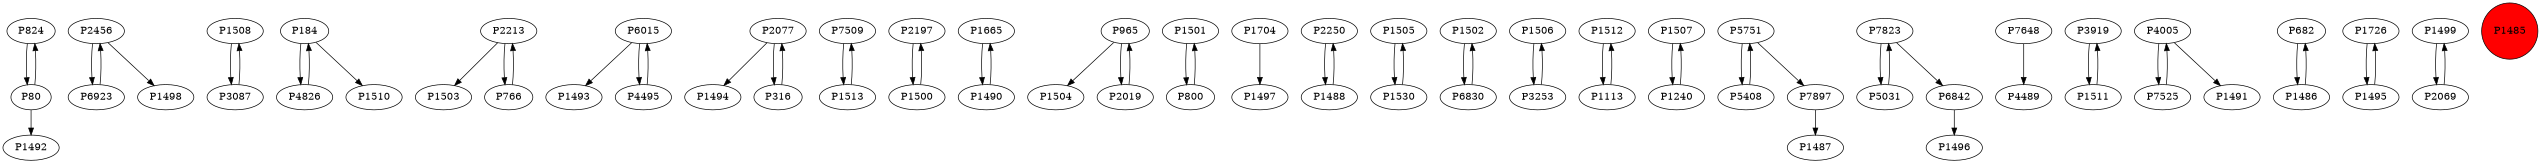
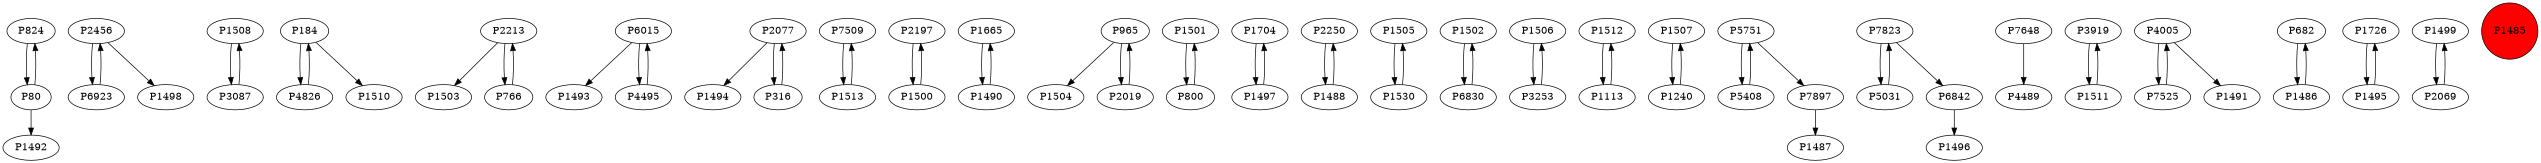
none -> (1265, 68)
